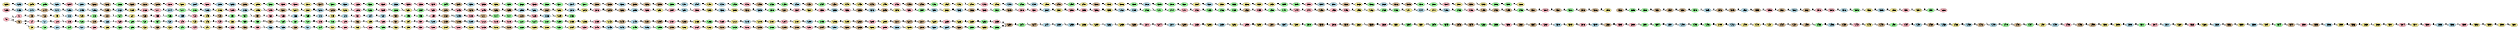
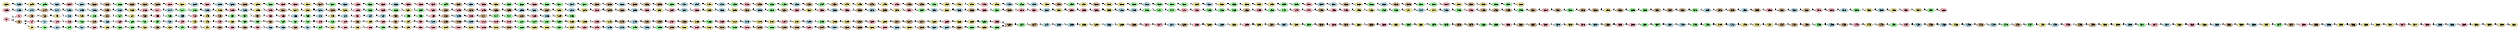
none -> (1613, 10)
(251, 21) -> (251, 21)
